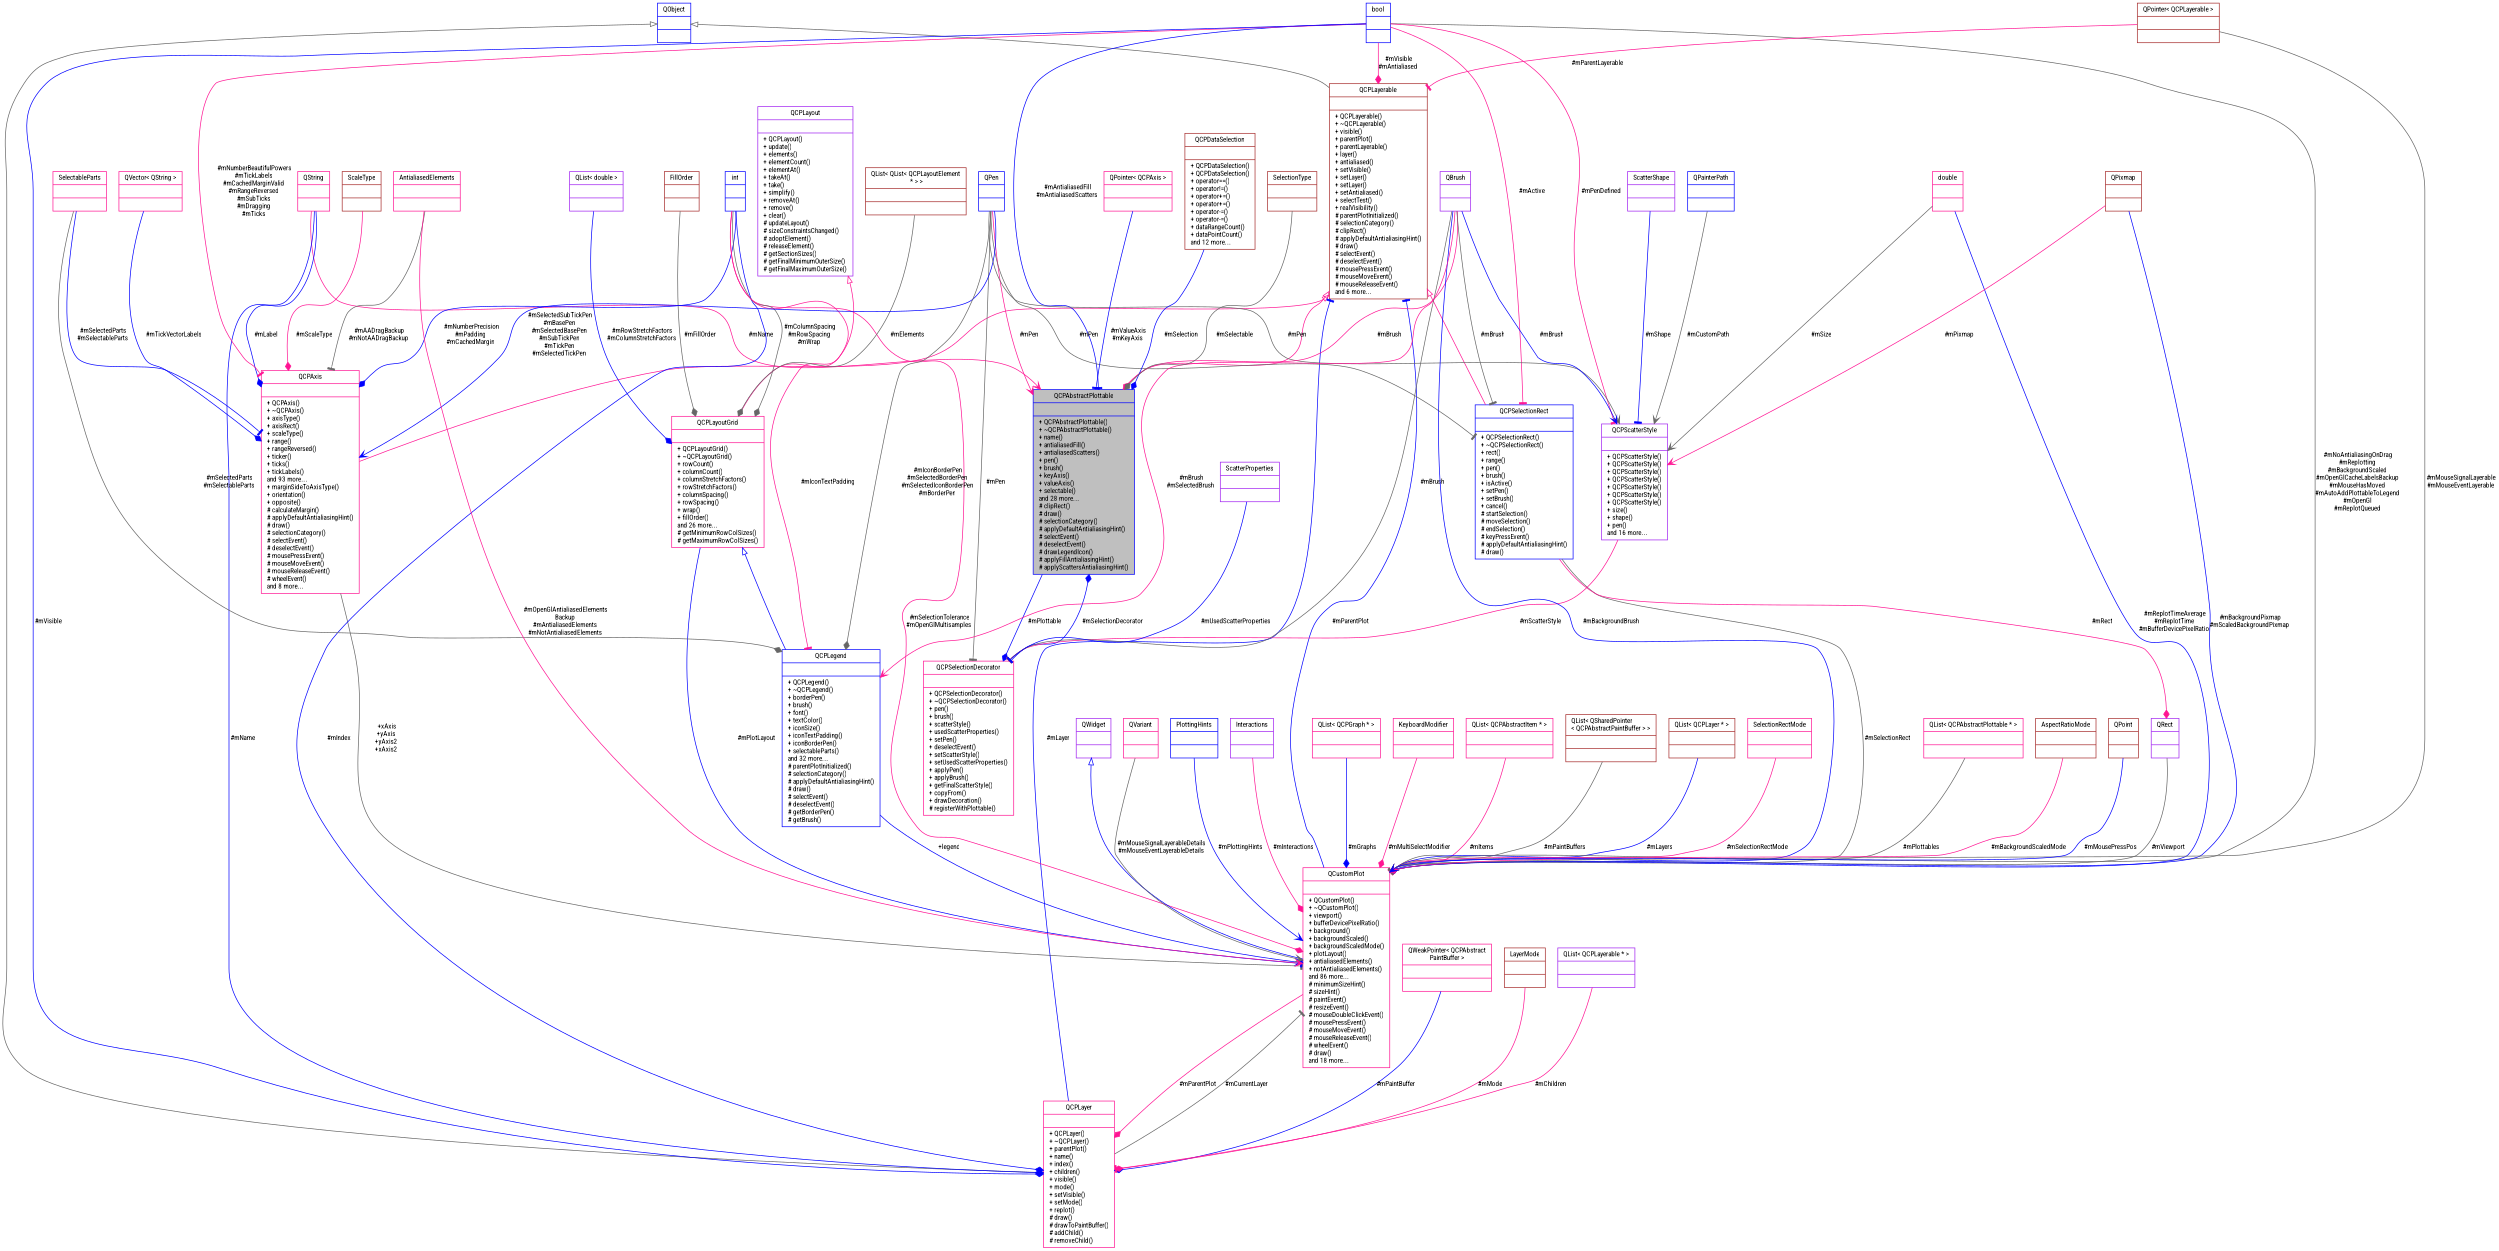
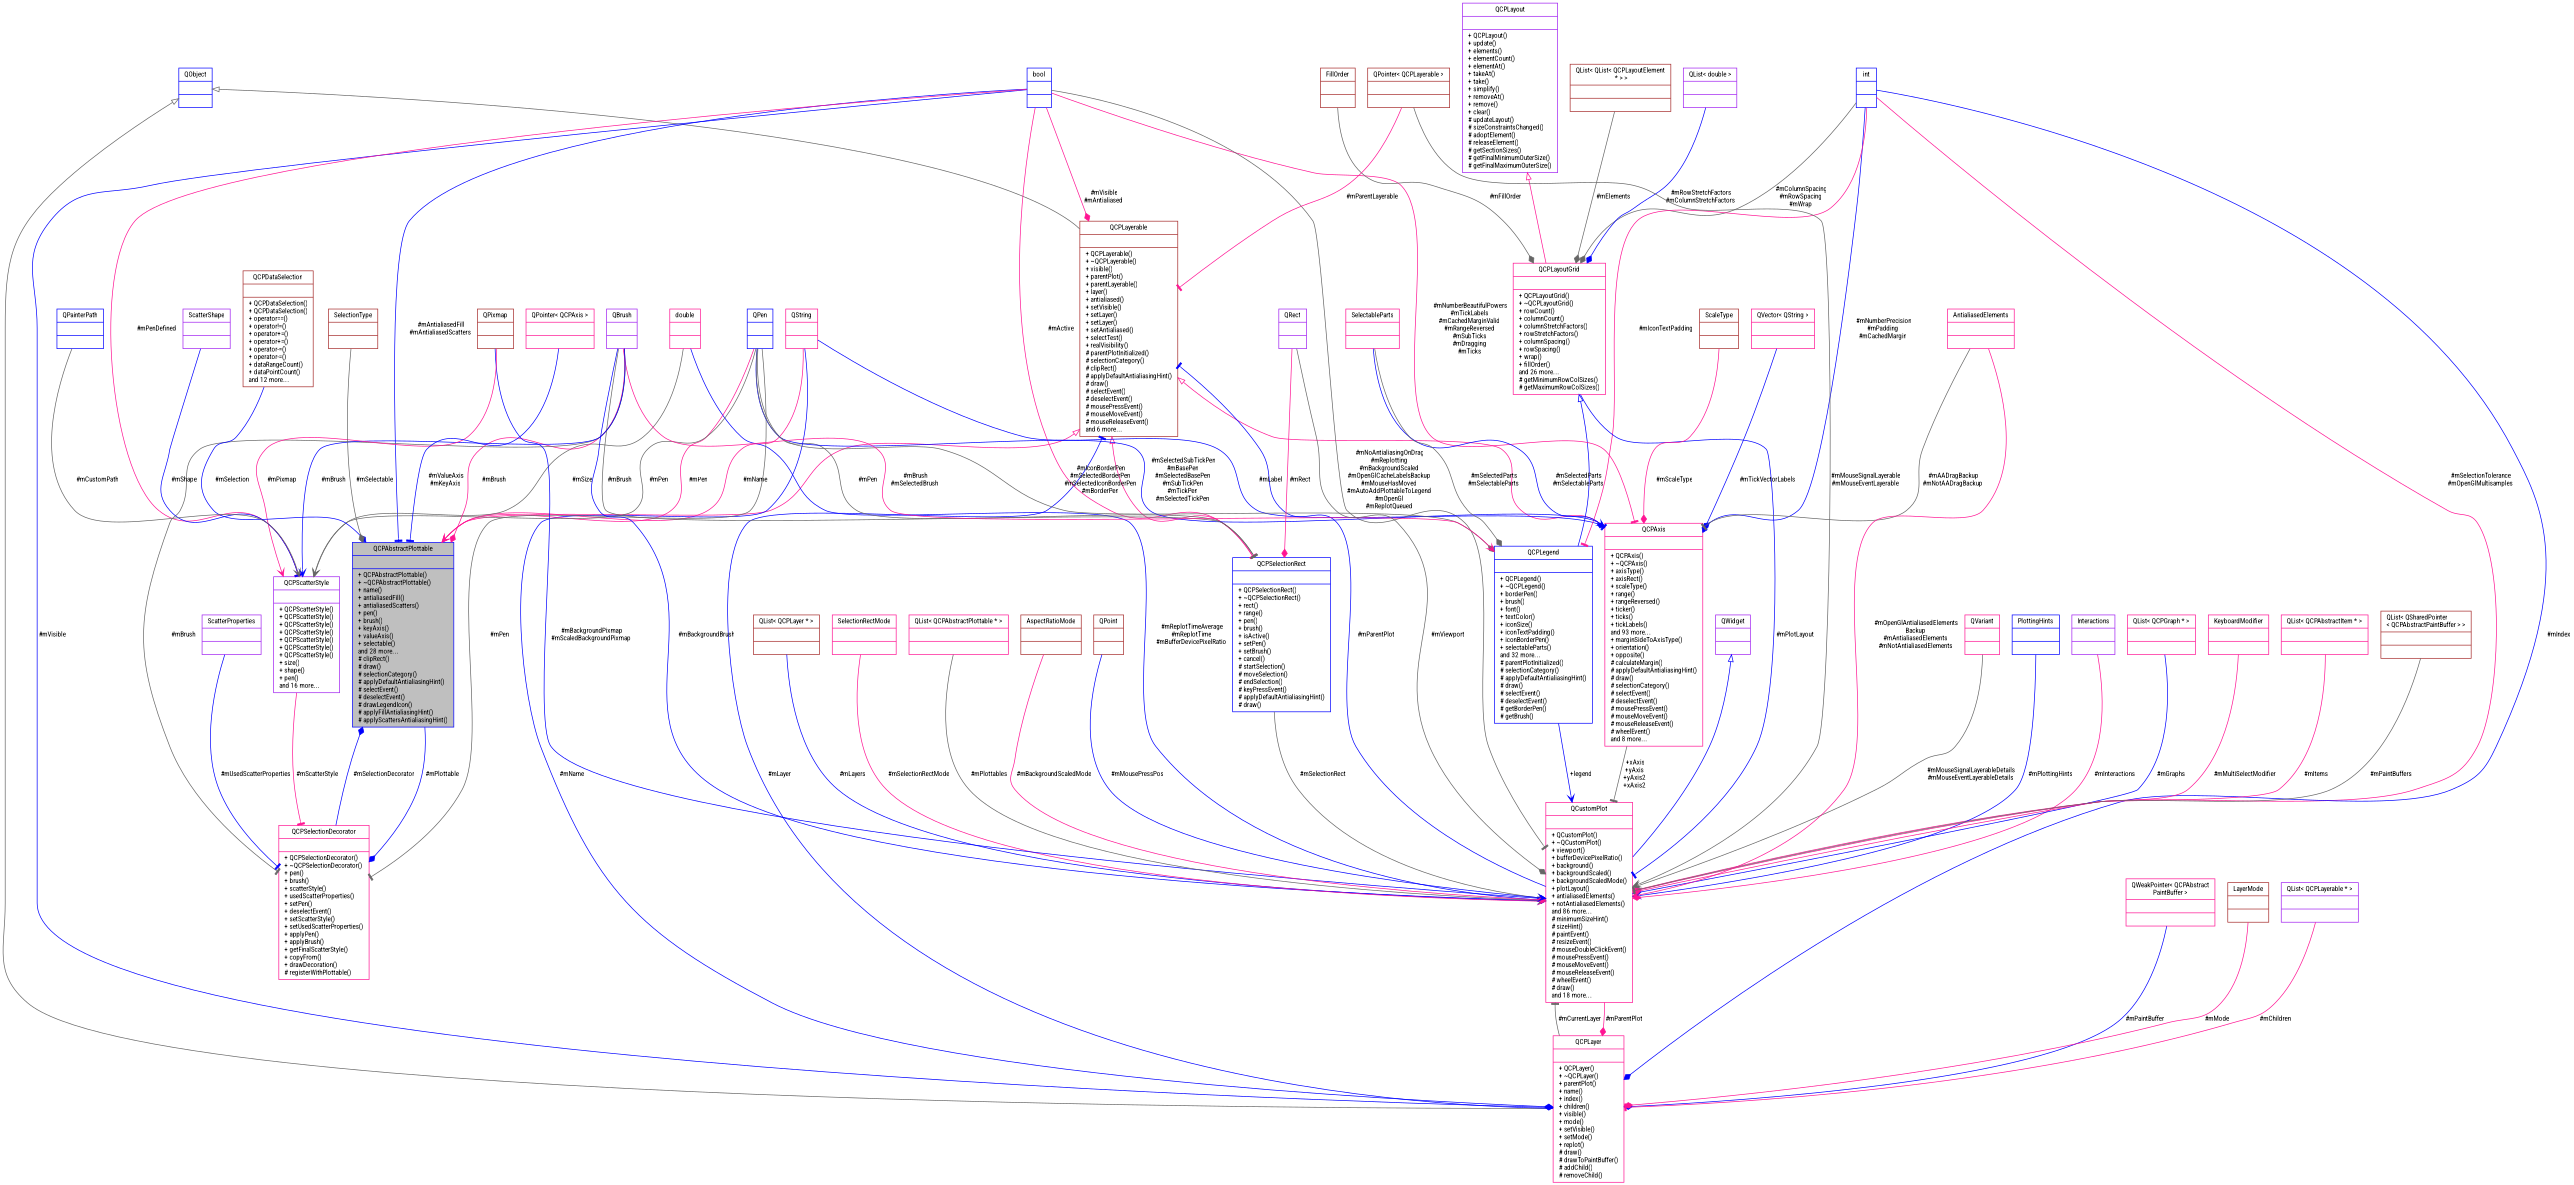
(1879, 607) -> (1288, 449)
